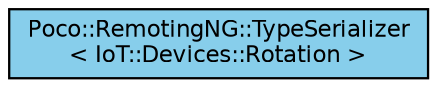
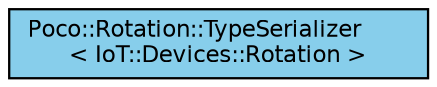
(219, 44) -> (219, 44)
